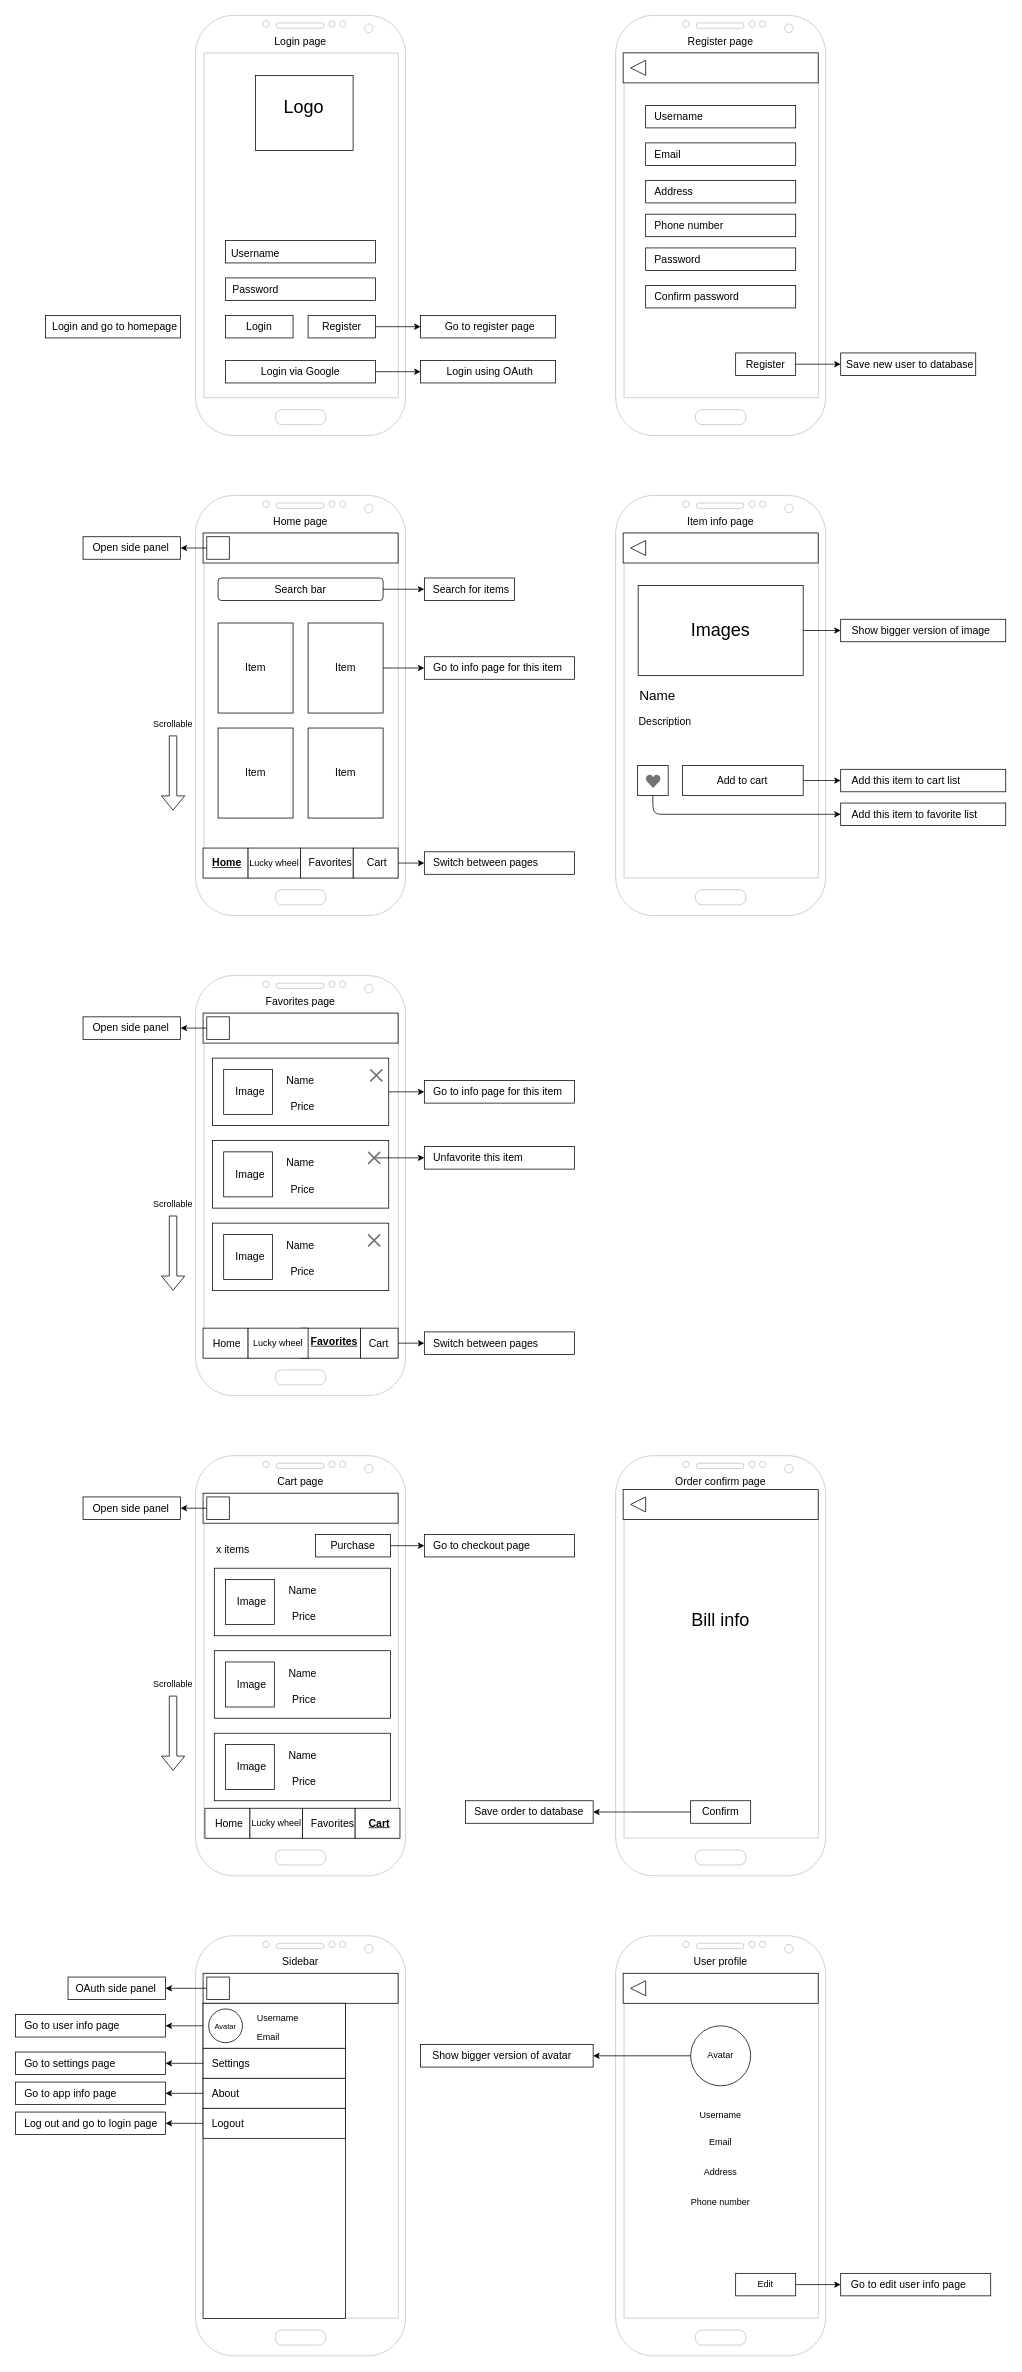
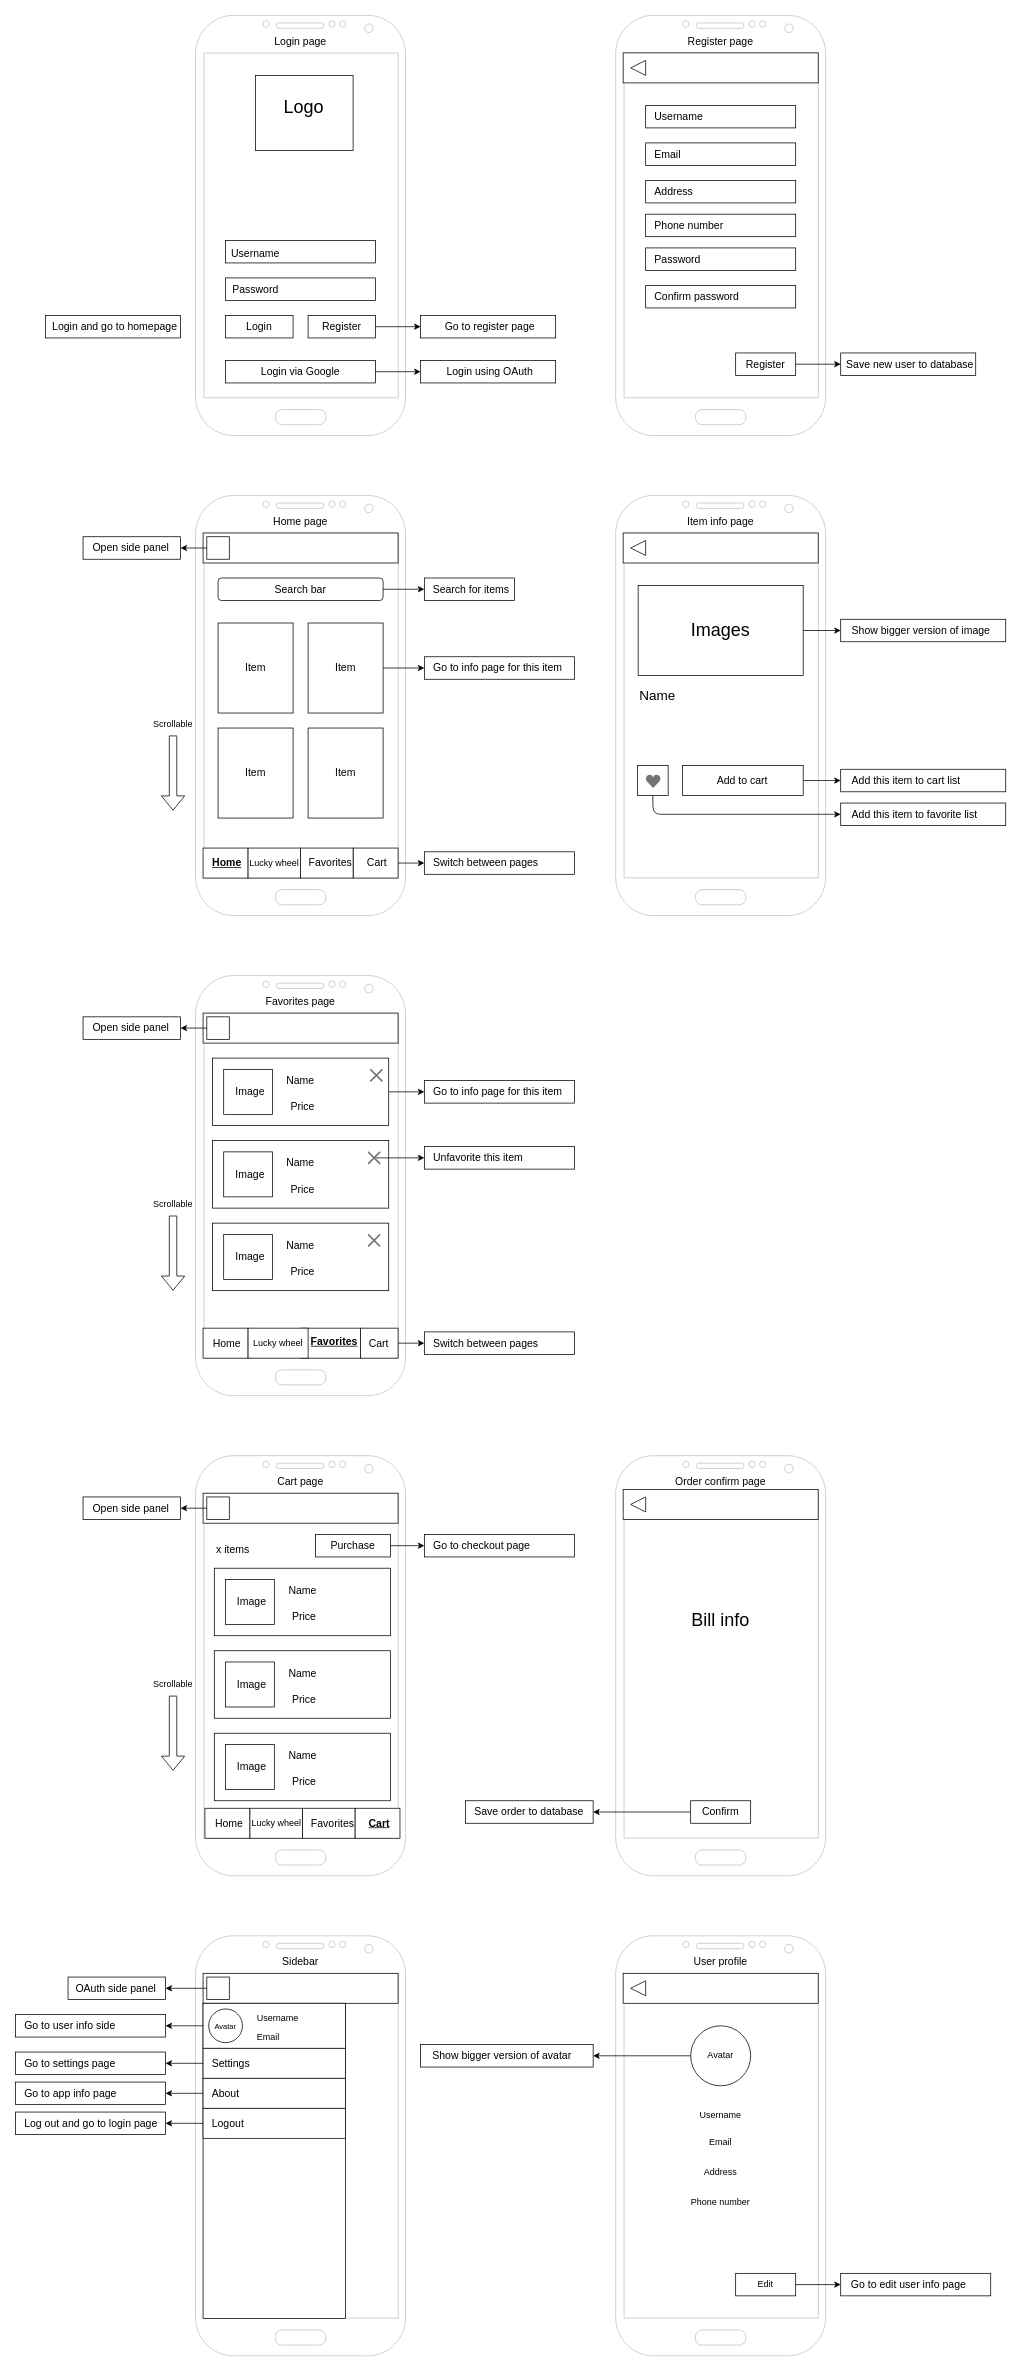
(720, 720) -> none
(76, 2025) -> (75, 2025)
